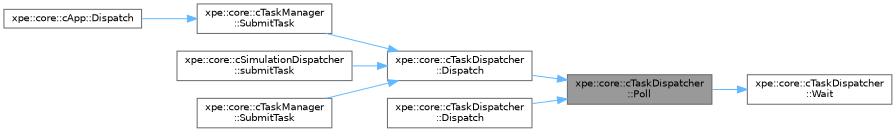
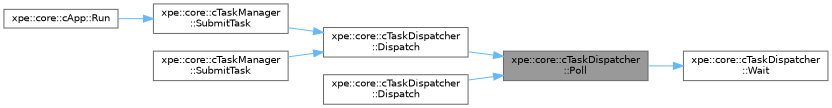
(73, 19) -> (61, 19)
(265, 66) -> none
